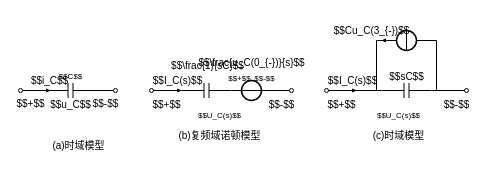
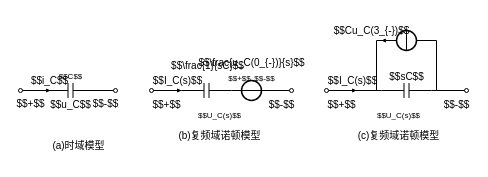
(399, 136) -> (399, 136)
